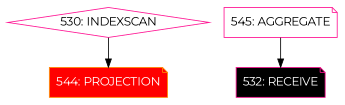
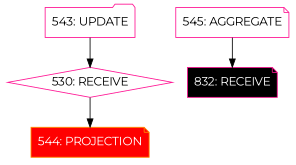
none -> (90, 22)
(108, 22) -> (90, 82)
(281, 82) -> (232, 82)
